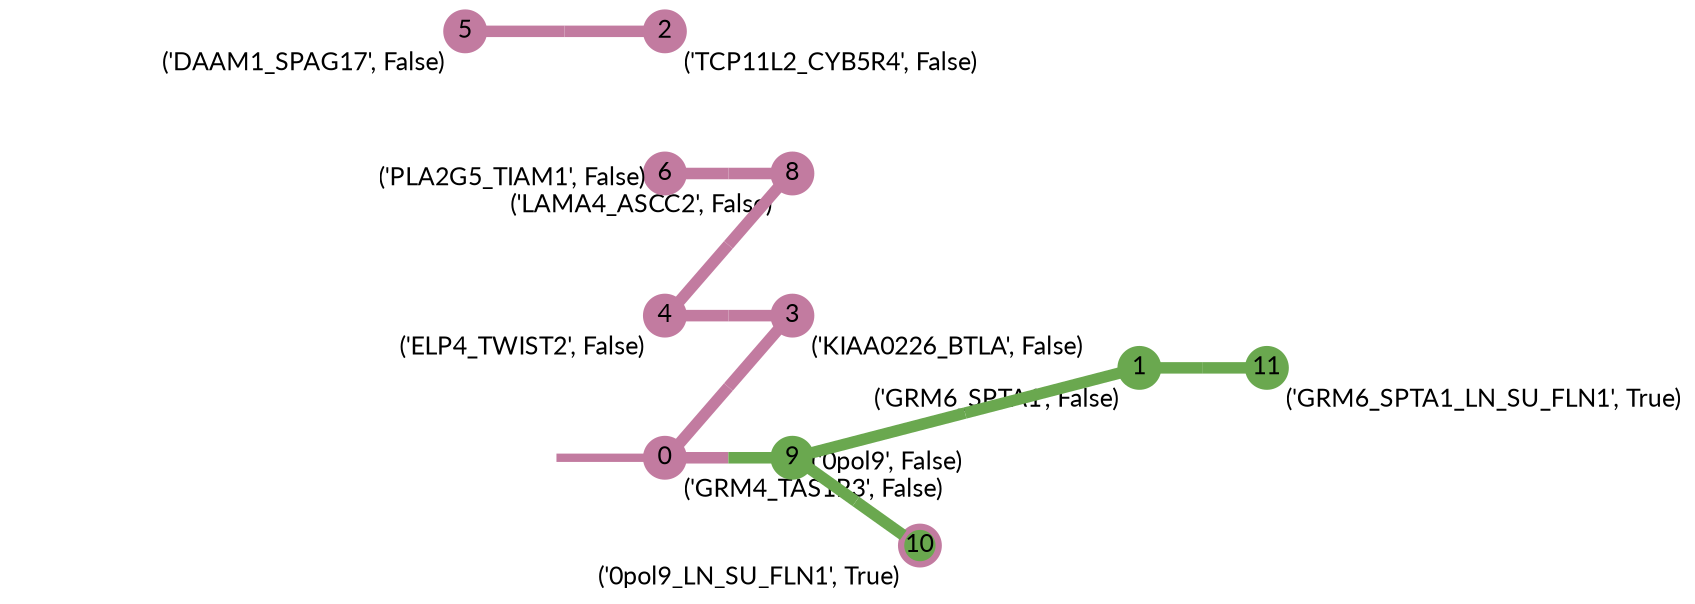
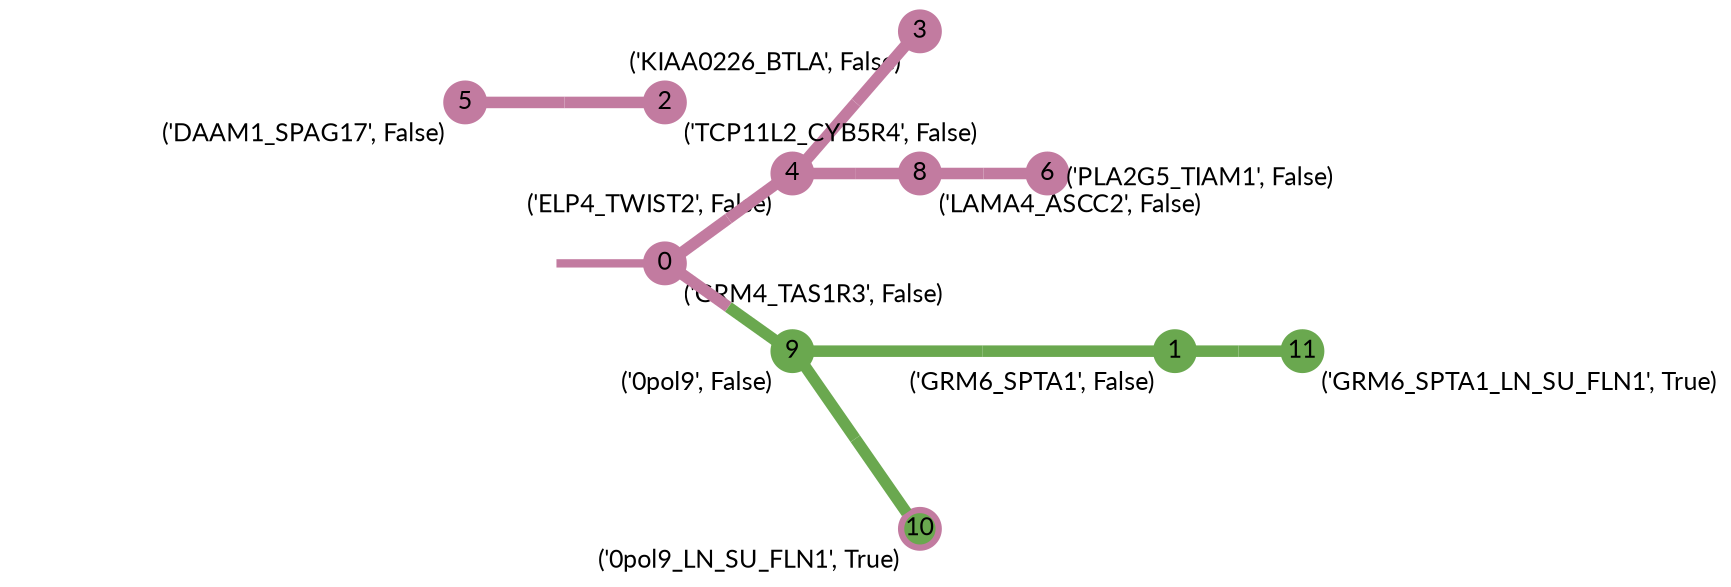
(728, 173) -> (983, 173)
(728, 387) -> (728, 219)
